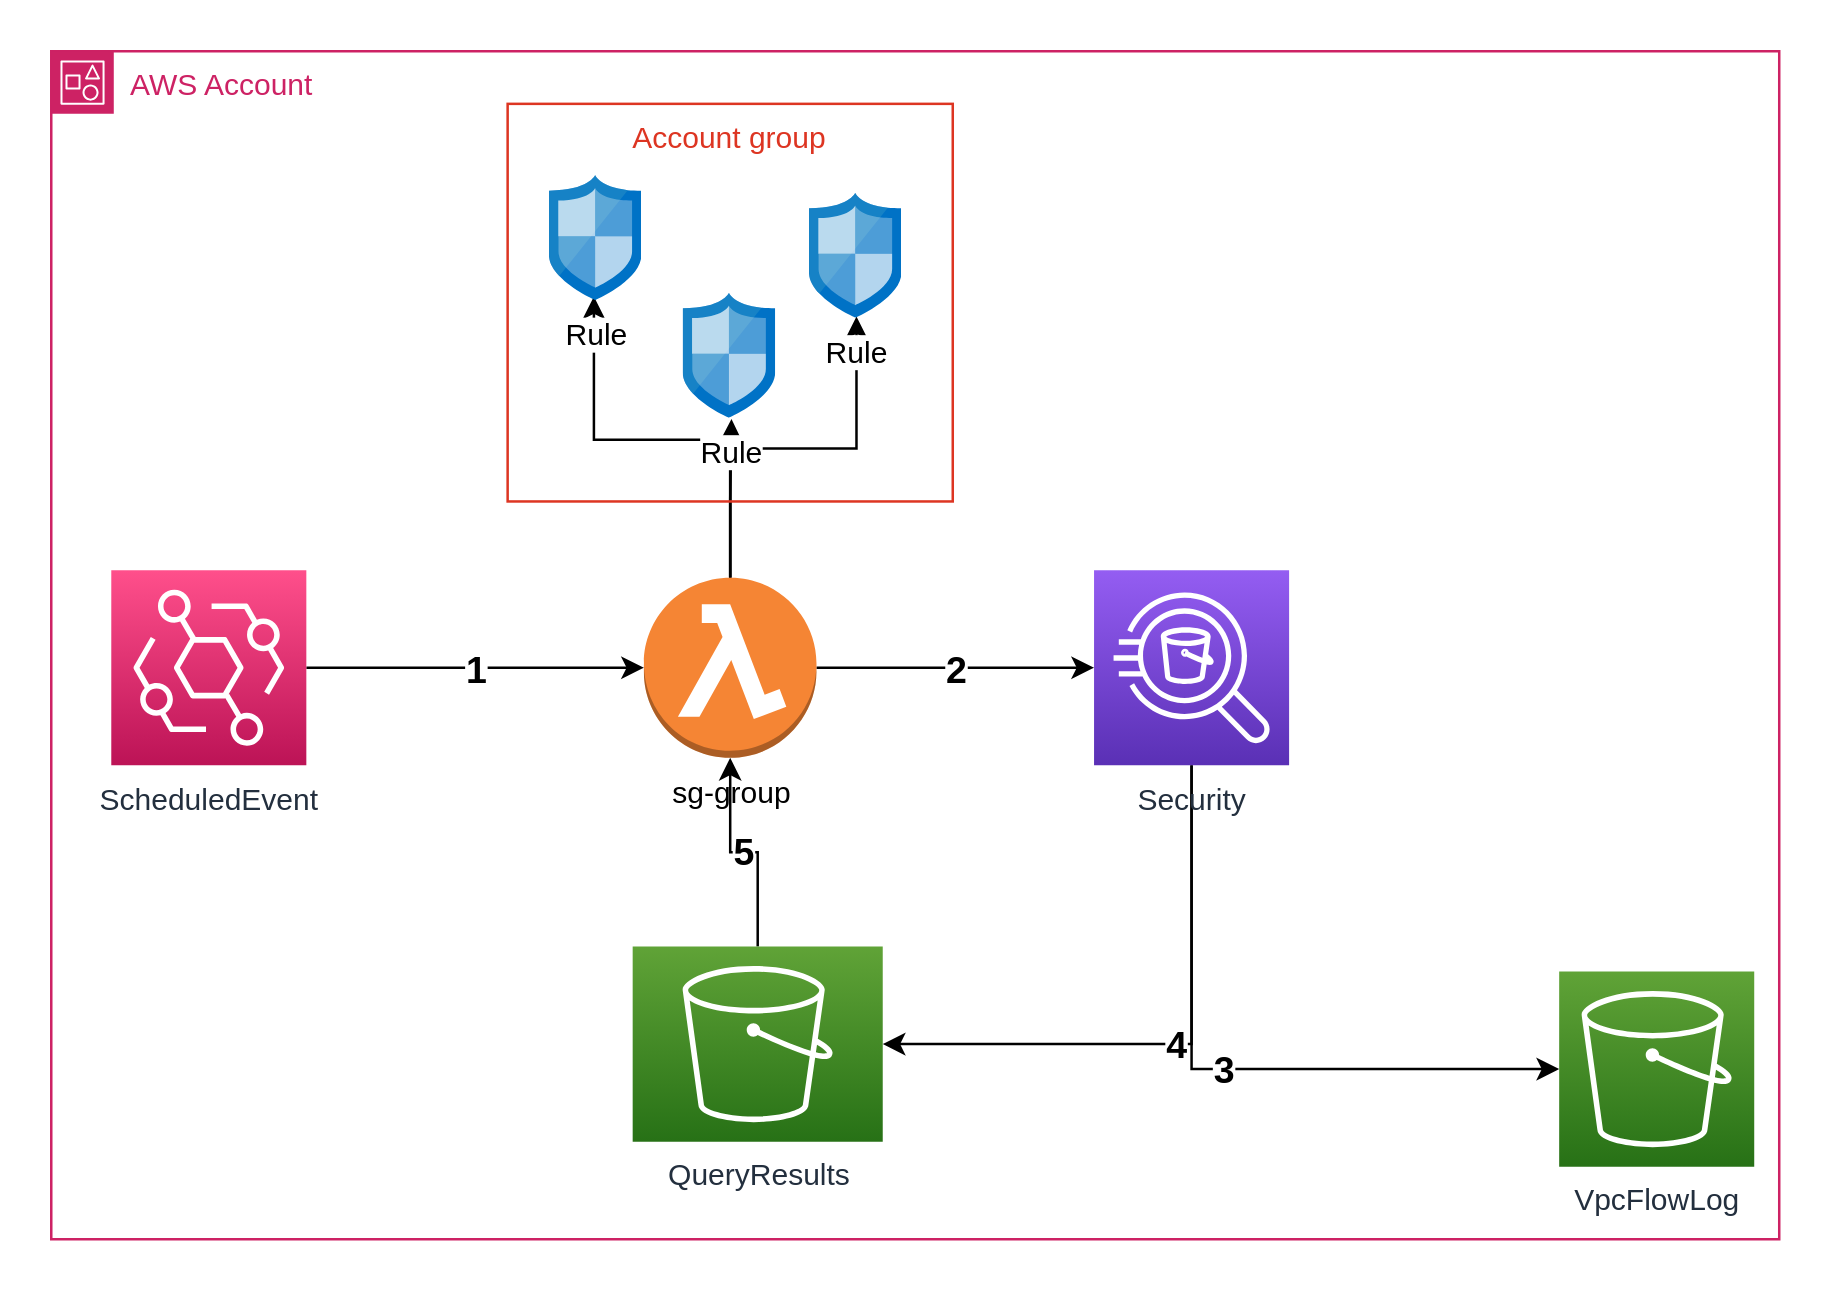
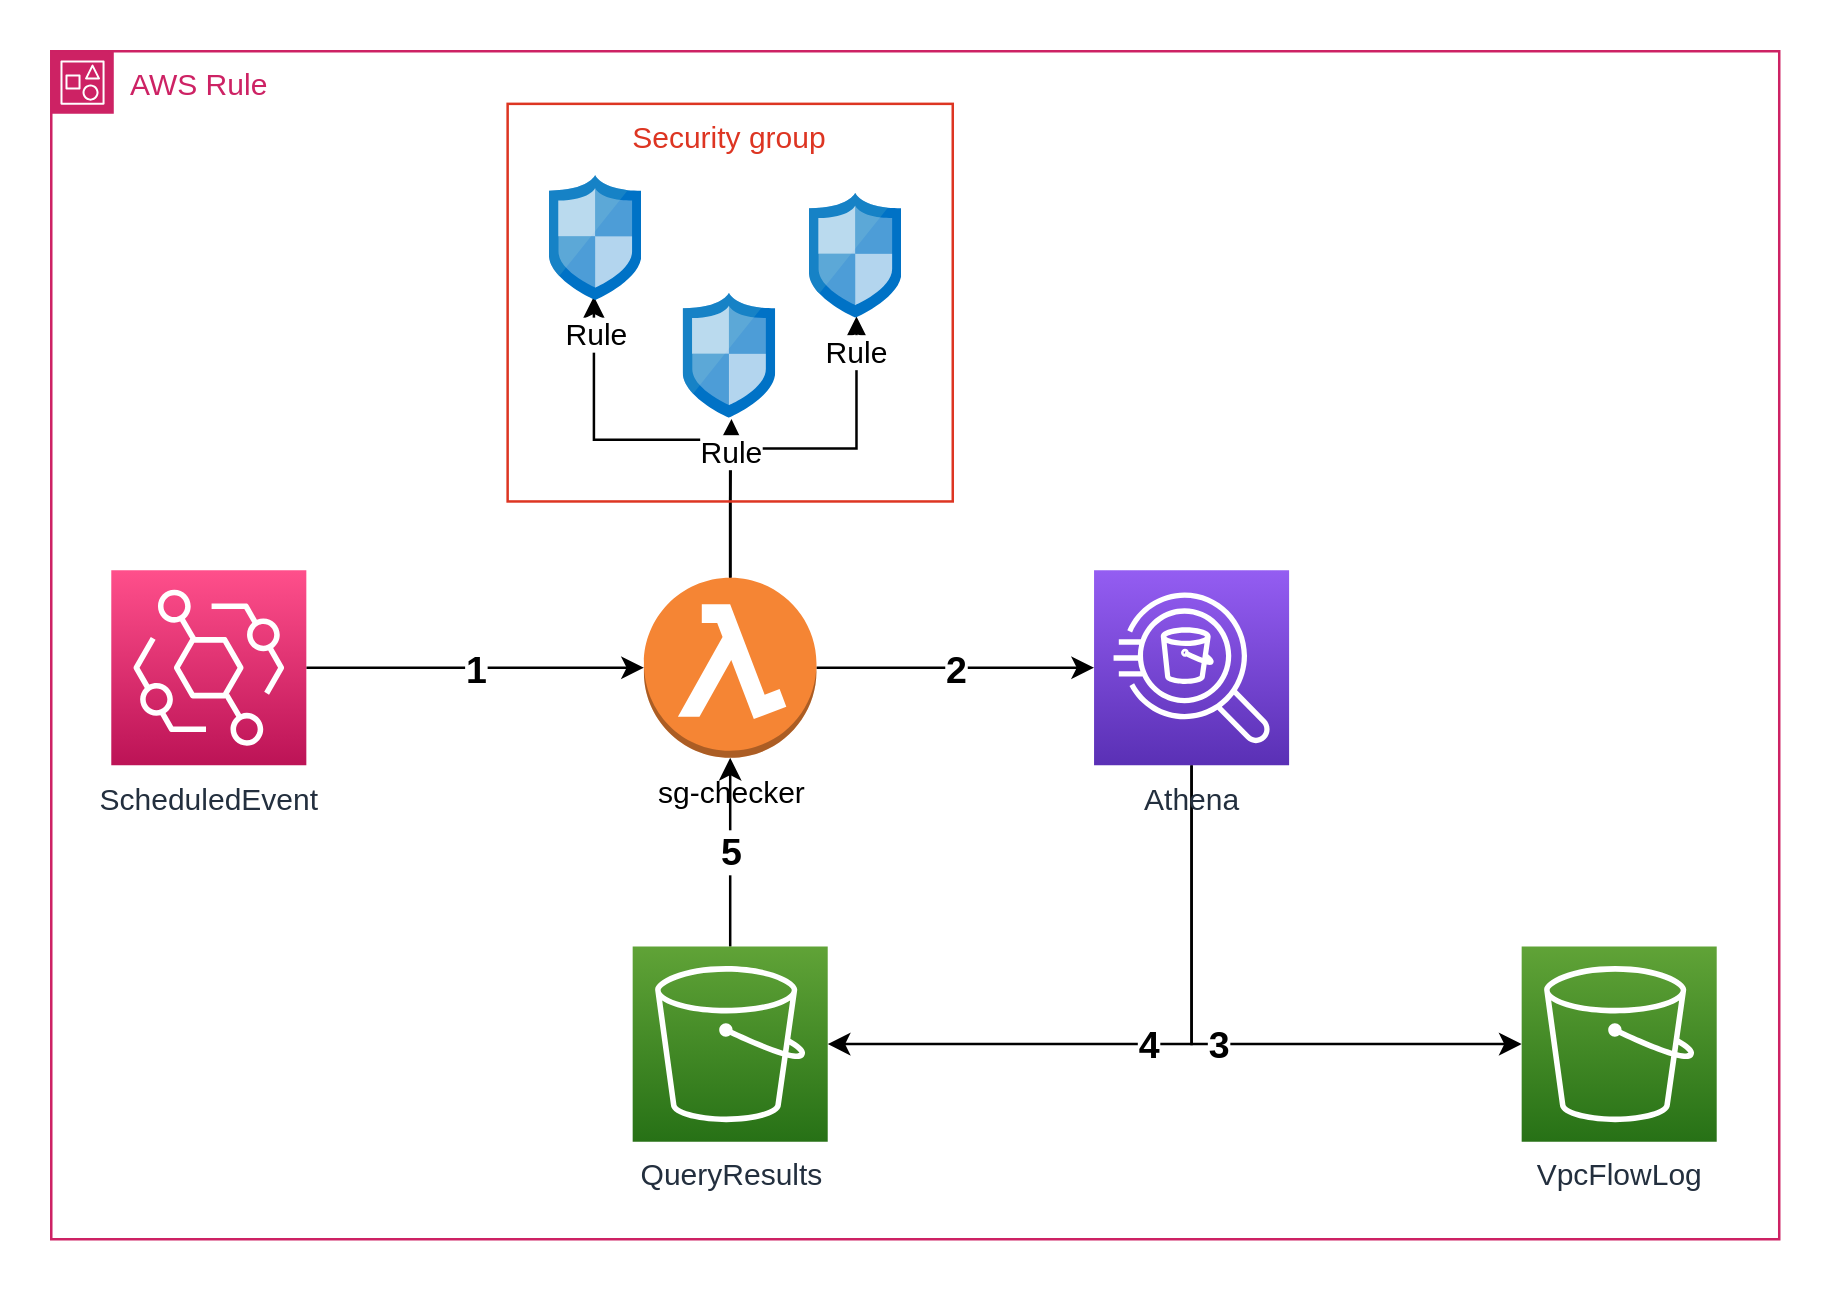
(220, 87) -> (191, 87)
(729, 138) -> (729, 138)
(733, 794) -> (733, 794)
(1193, 802) -> (1193, 802)
(758, 1044) -> (730, 1044)
(1656, 1069) -> (1619, 1044)
